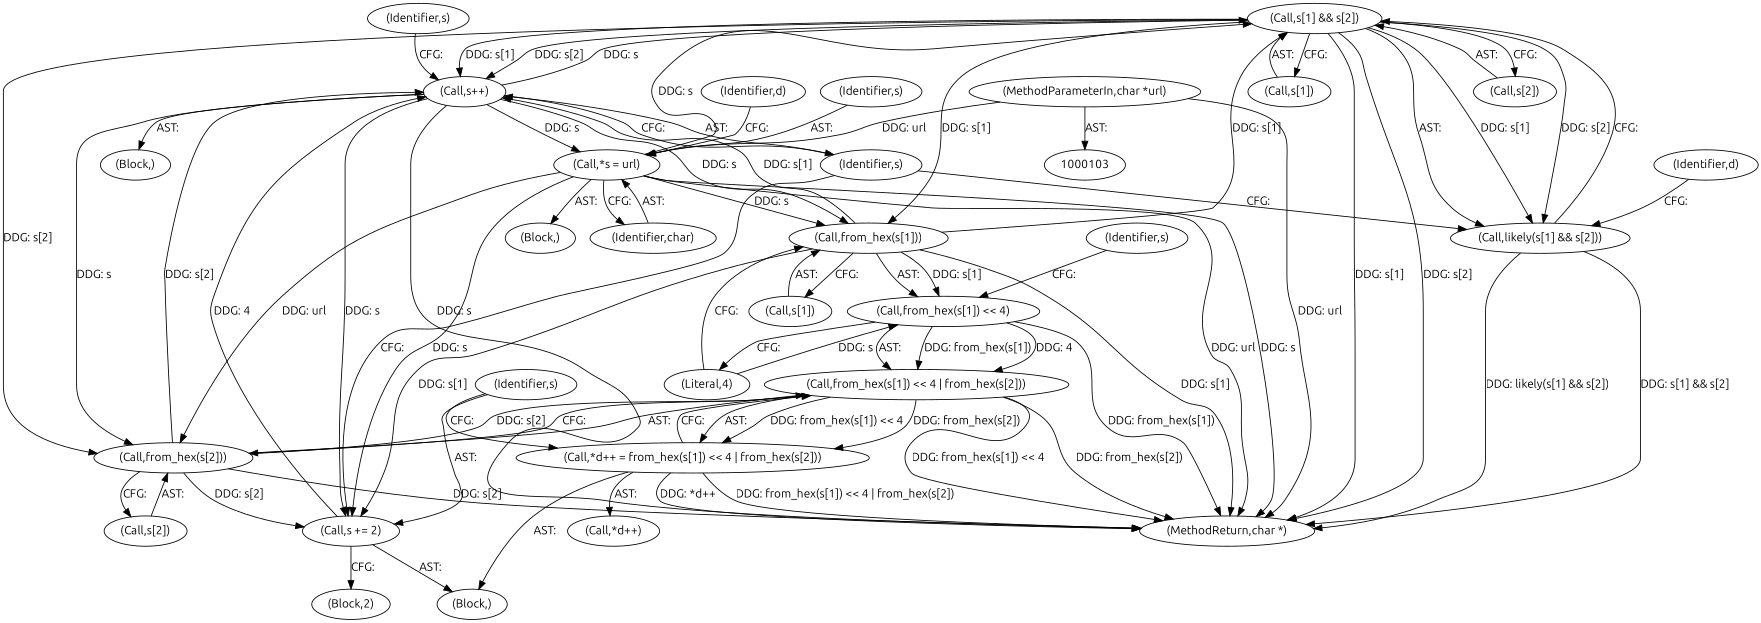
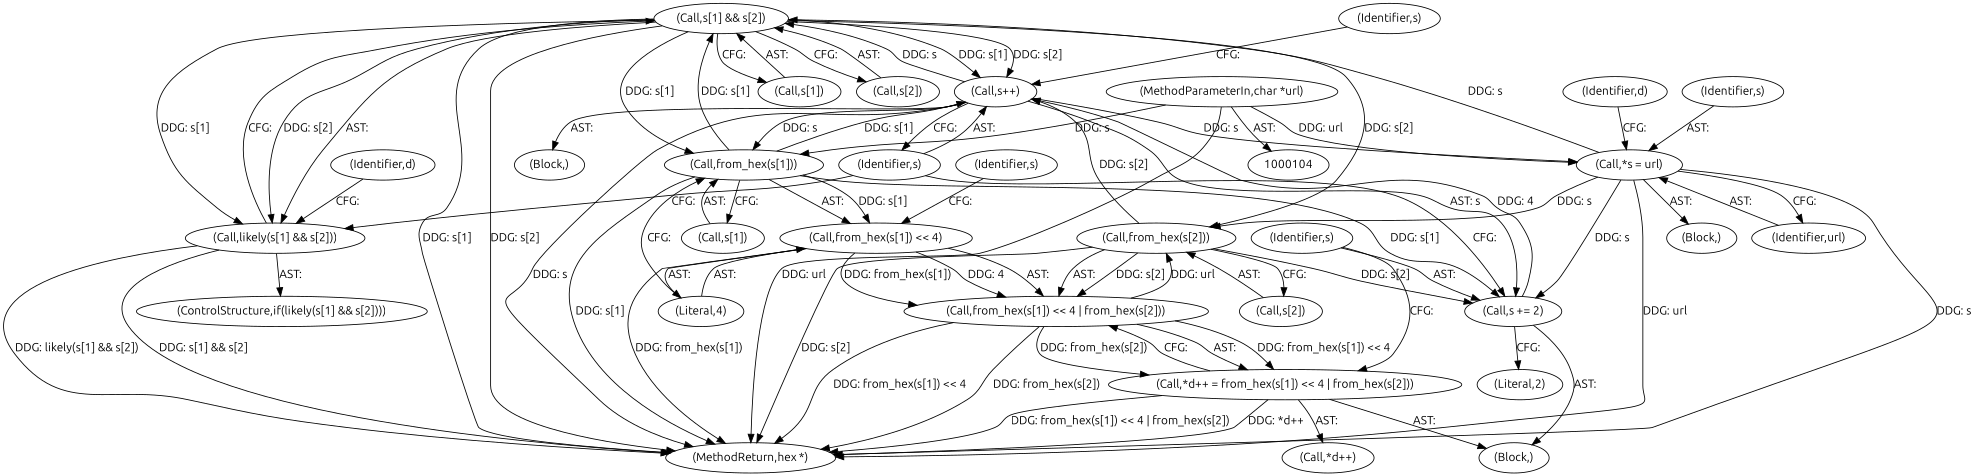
(93, 136) -> none
(1085, 165) -> (1289, 165)
(730, 200) -> (988, 136)
(653, 238) -> (1809, 238)
none -> (282, 311)
(304, 311) -> (1575, 202)
(363, 311) -> (1466, 202)
(770, 348) -> (681, 275)
(856, 348) -> (727, 275)
(576, 421) -> (1193, 275)
(1227, 531) -> (751, 458)
(351, 604) -> (1520, 385)
